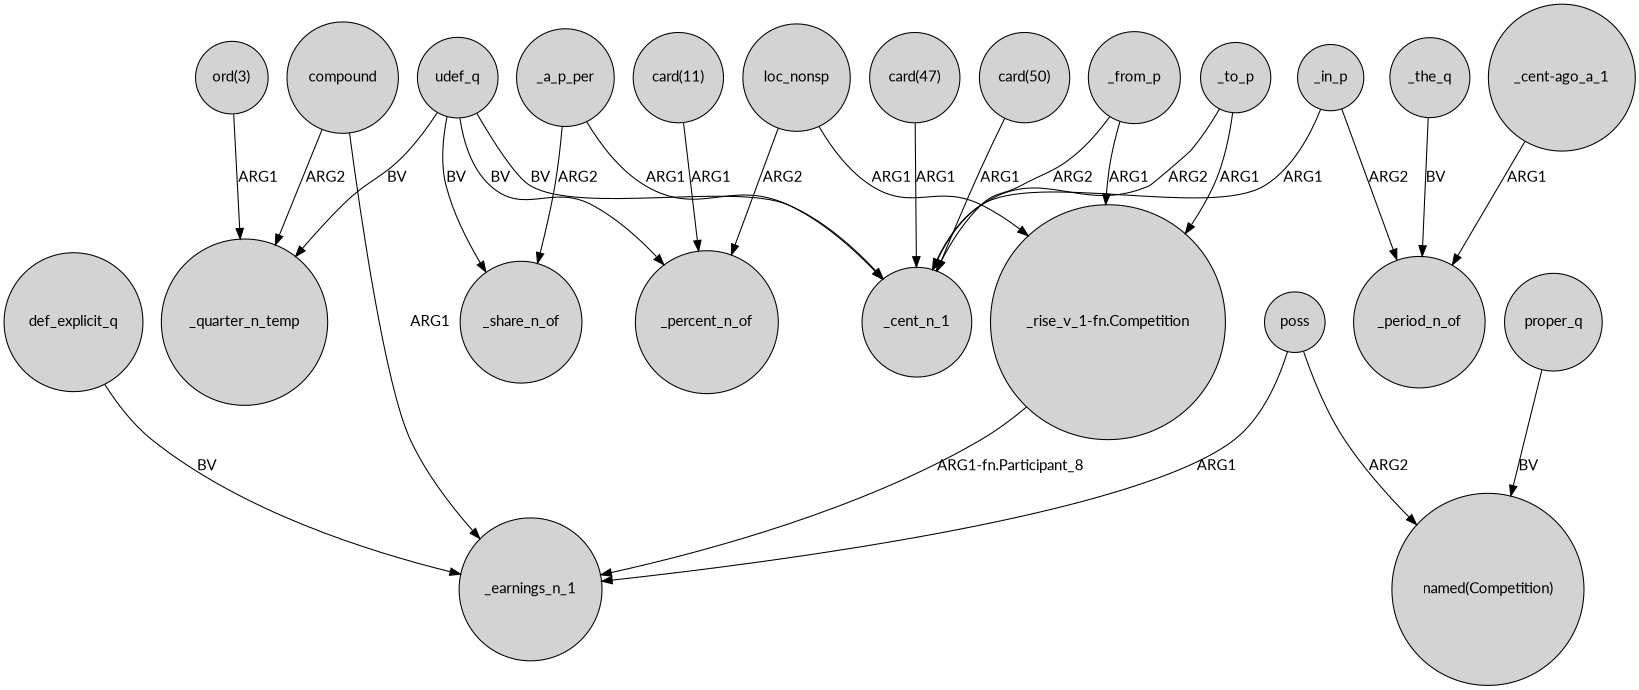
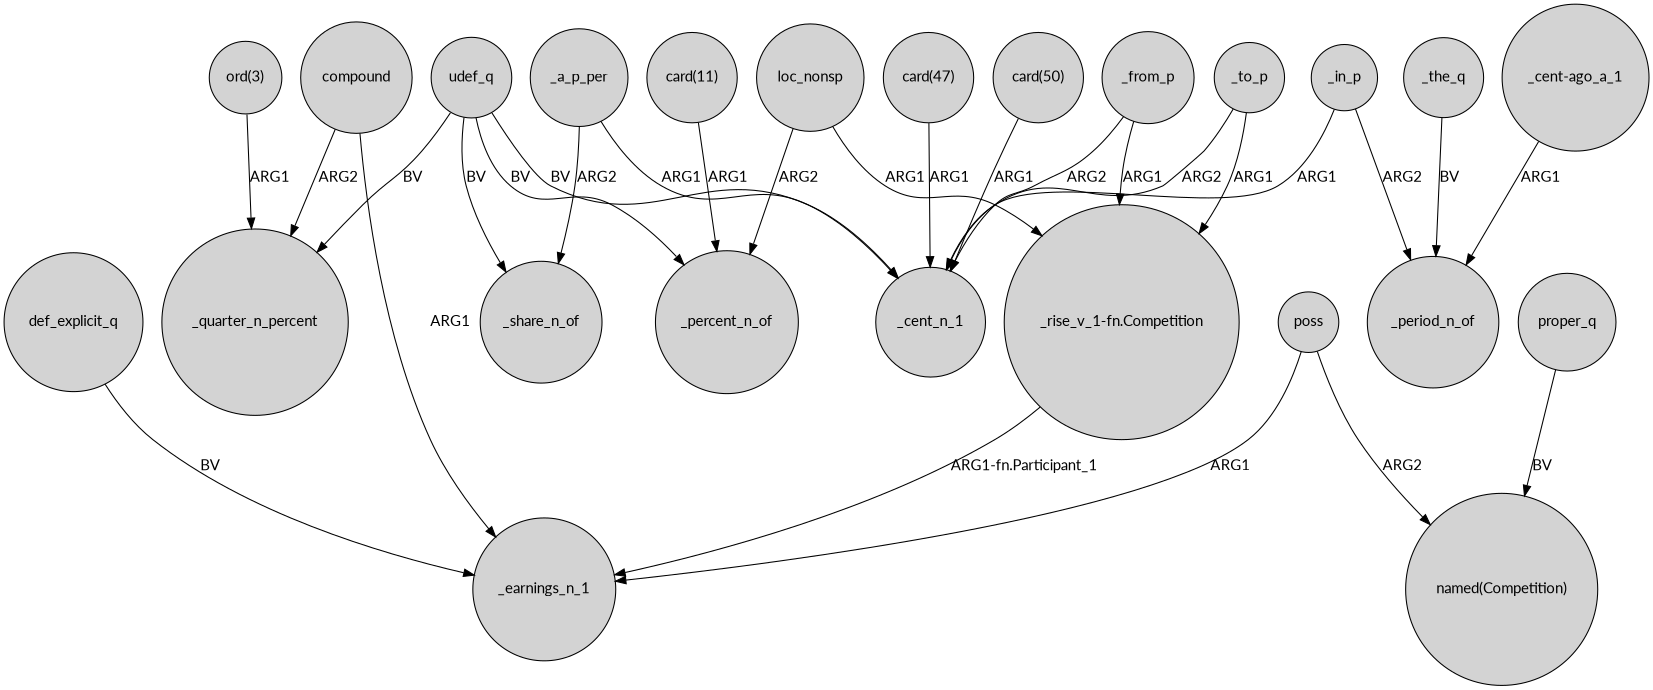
(245, 322) -> (255, 322)
(1010, 466) -> (1024, 466)
